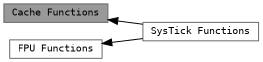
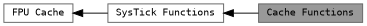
(130, 23) -> (246, 13)
(56, 49) -> (38, 13)
